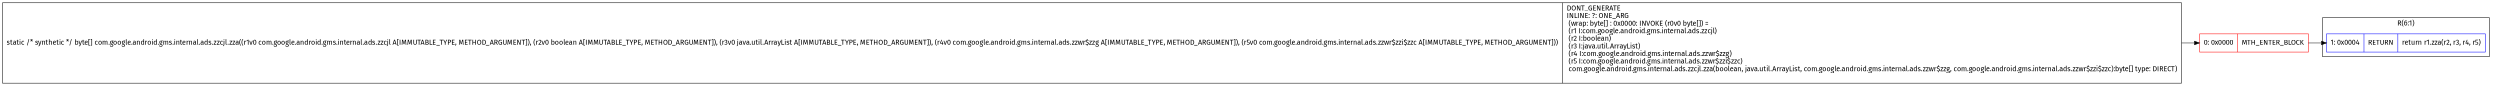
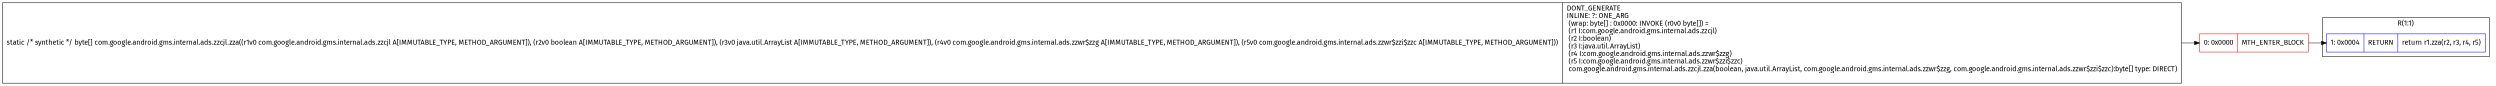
(2406, 24) -> (2406, 24)
